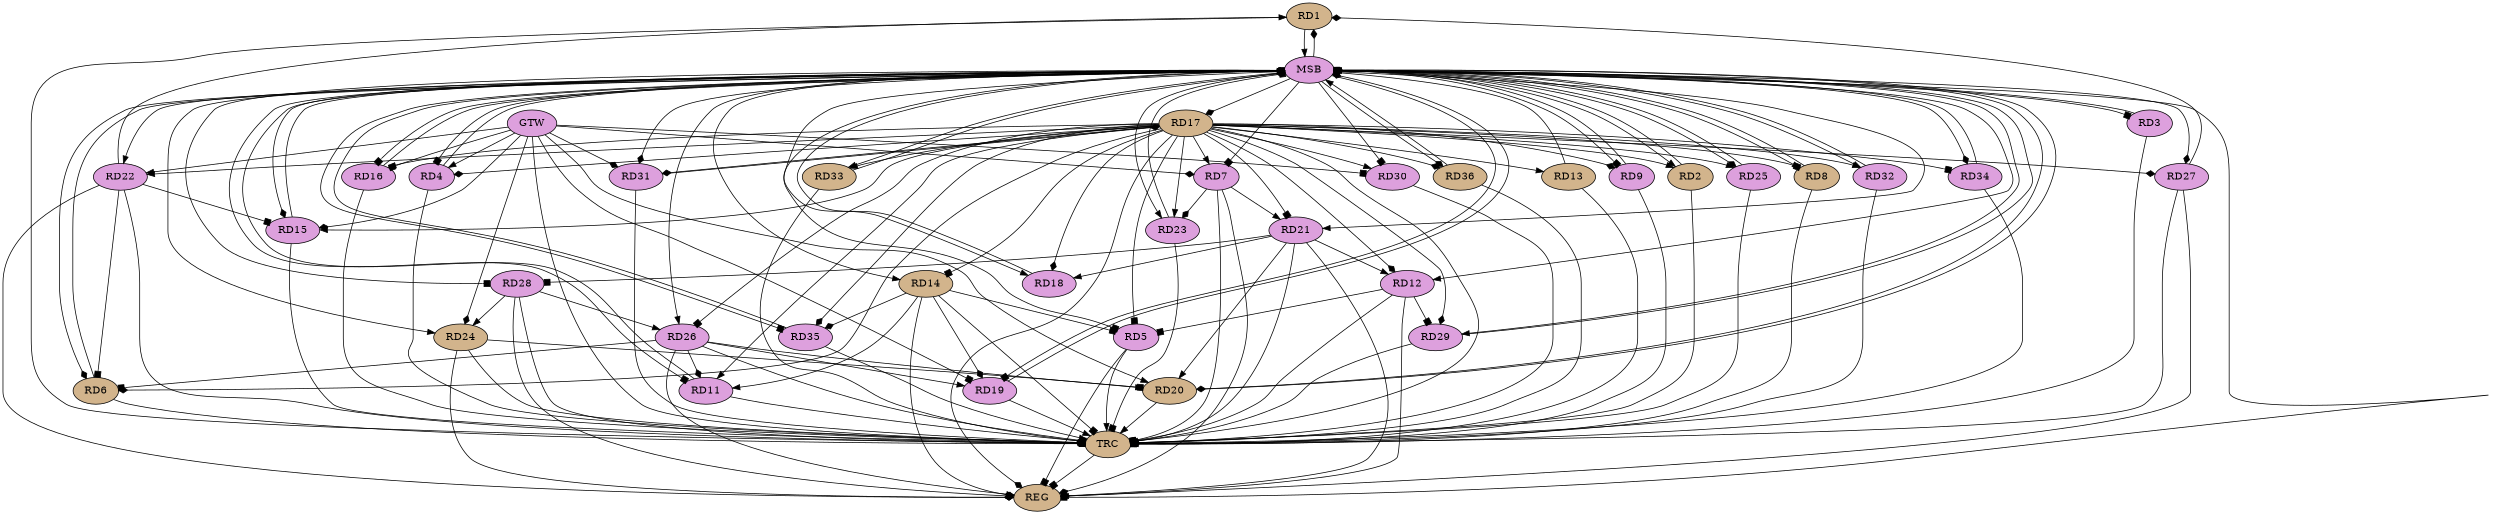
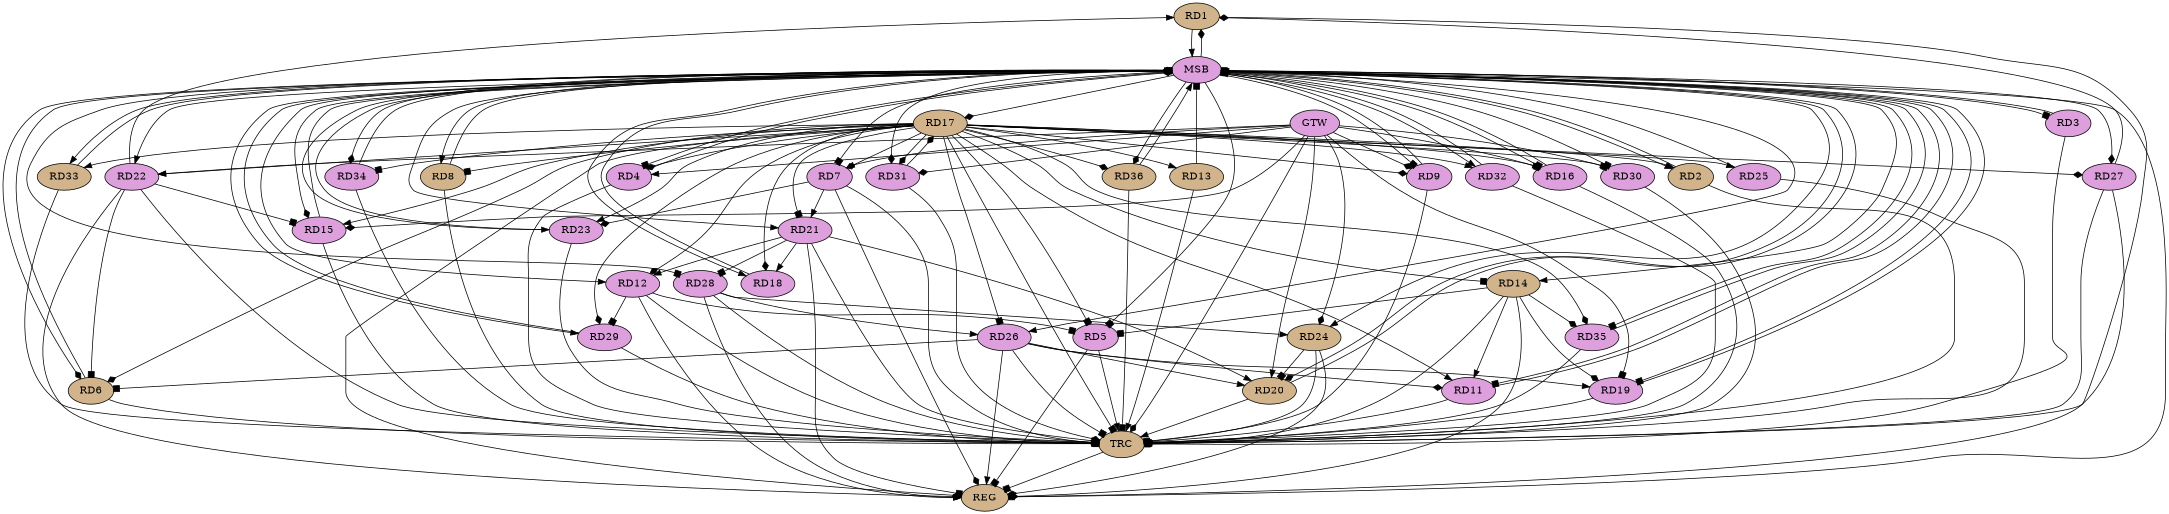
(1638, 114) -> none
none -> (1368, 148)
